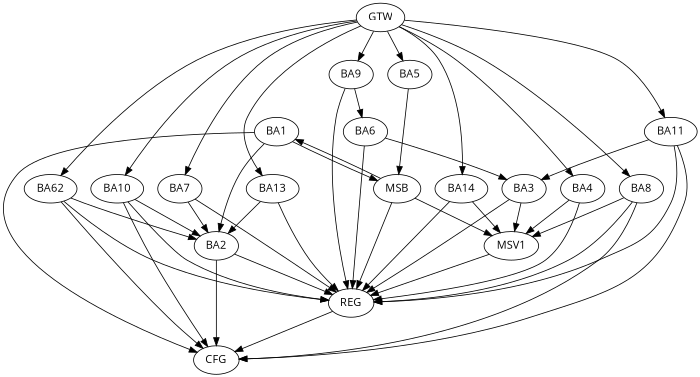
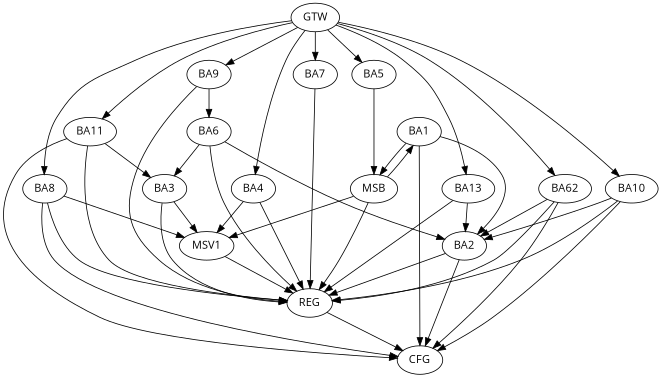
(461, 189) -> none
(196, 214) -> (328, 196)
